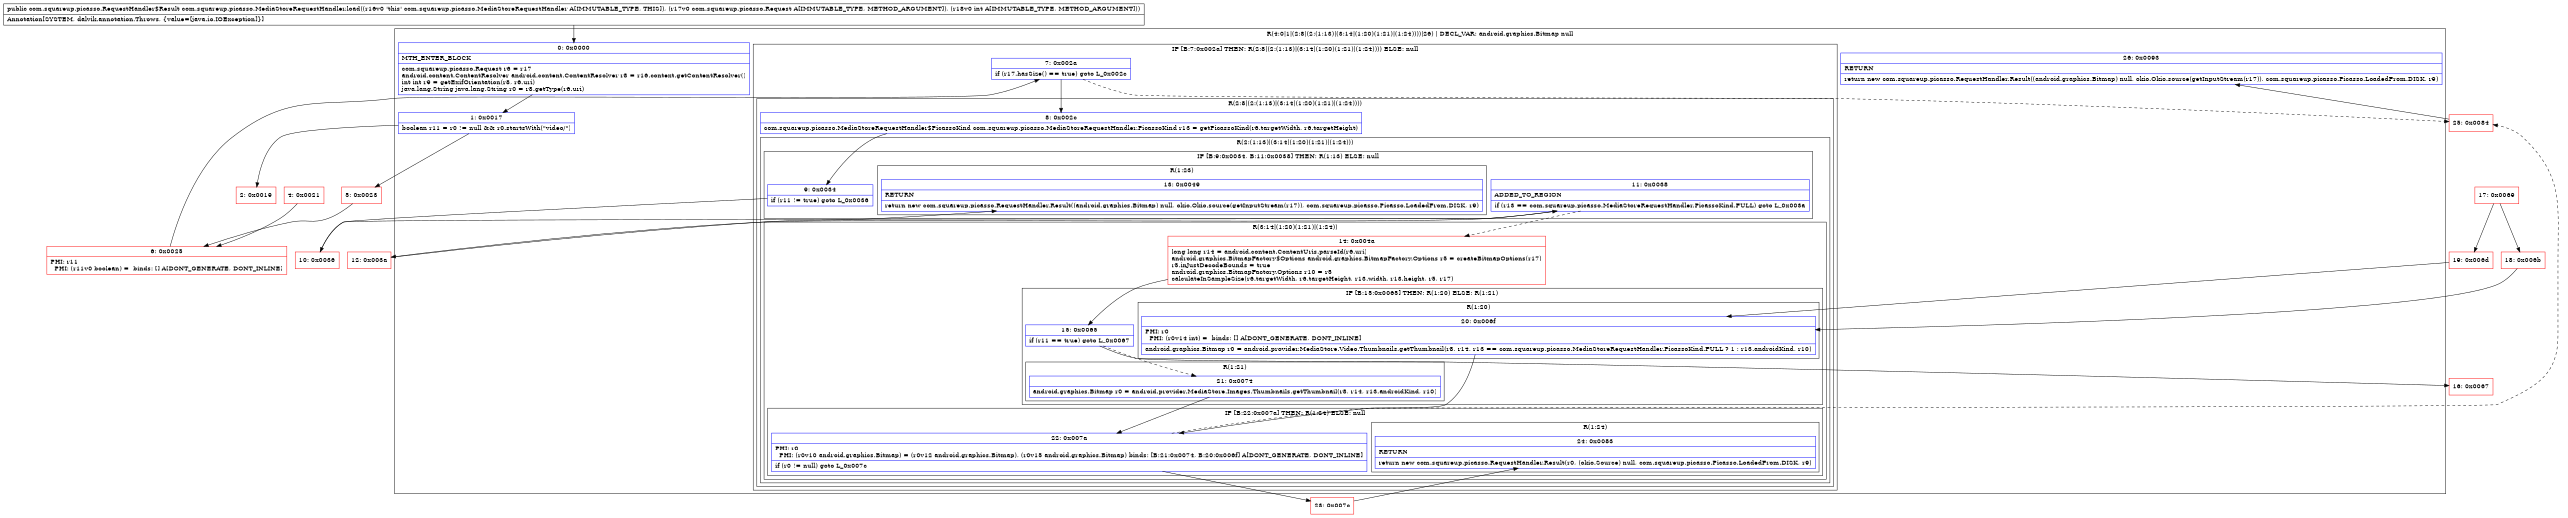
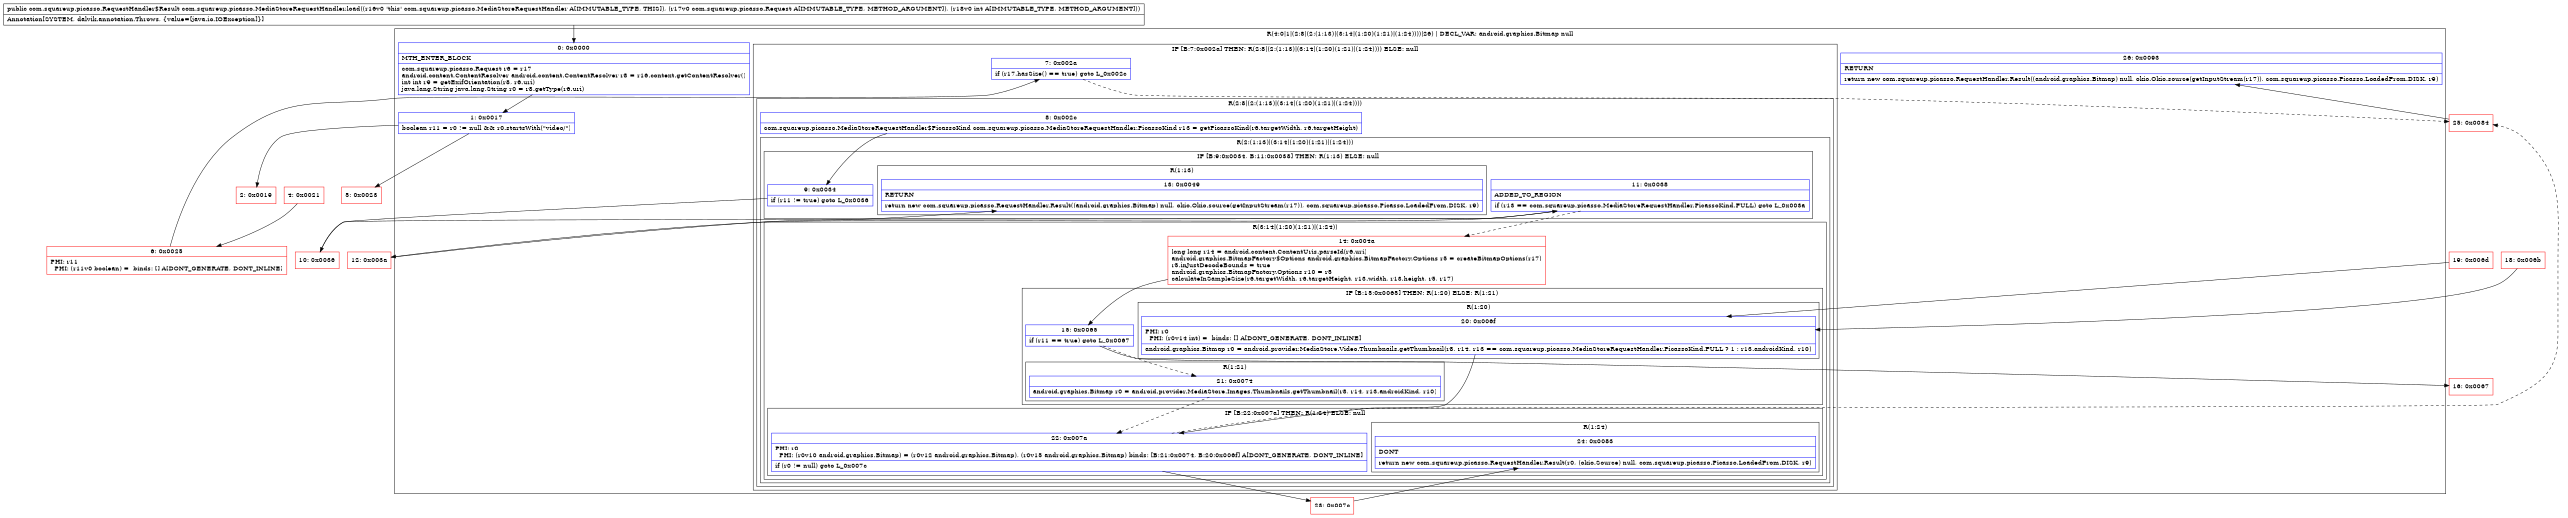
(1061, 94) -> none
(1182, 171) -> (1182, 171)
(2497, 195) -> none
(281, 224) -> none
(1165, 414) -> (1165, 414)
(1393, 452) -> (1389, 452)
